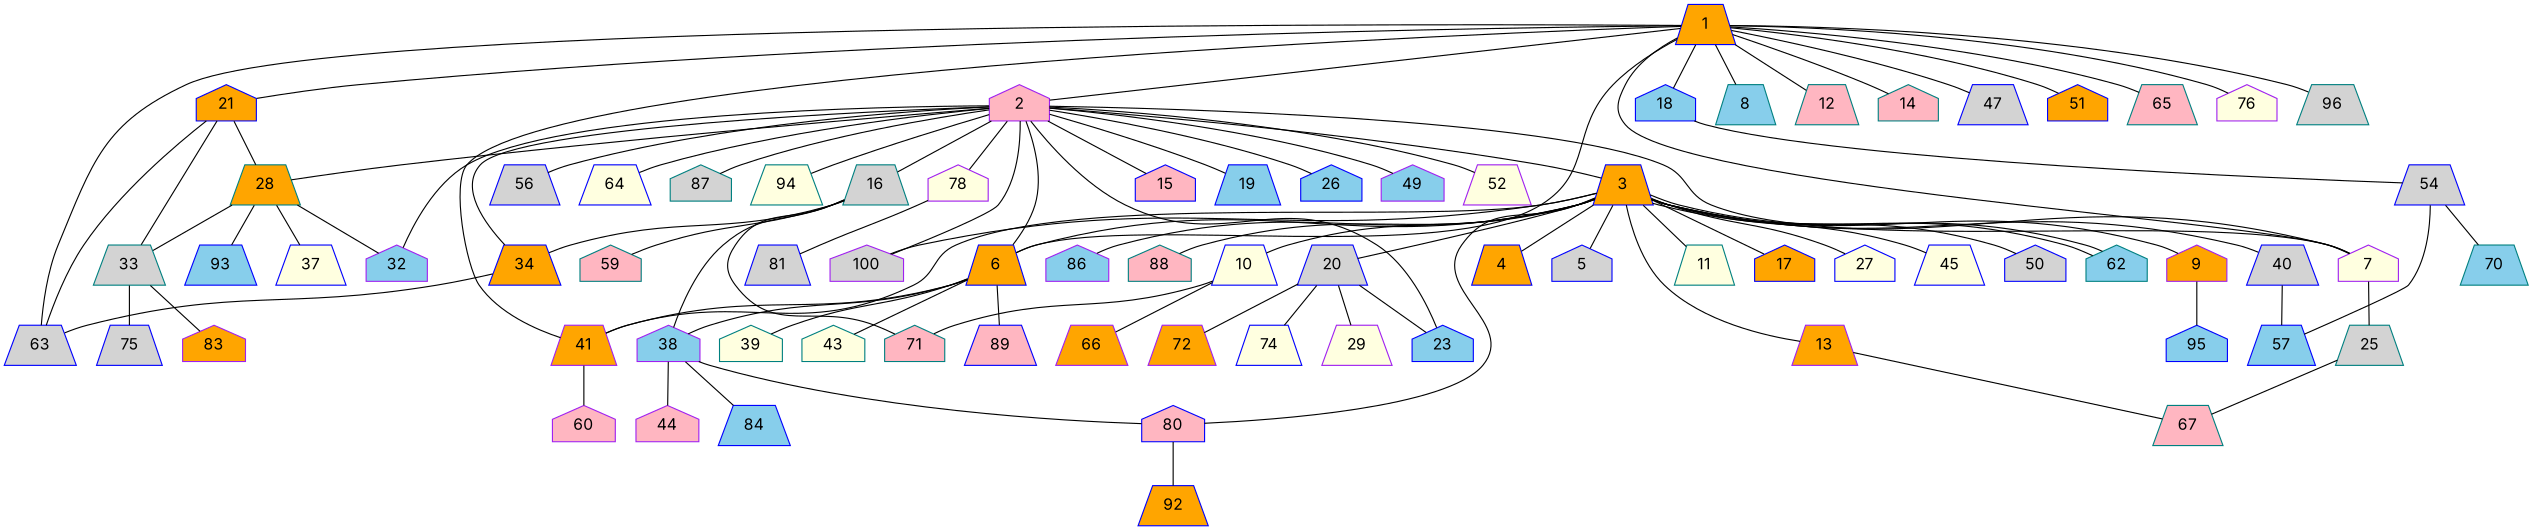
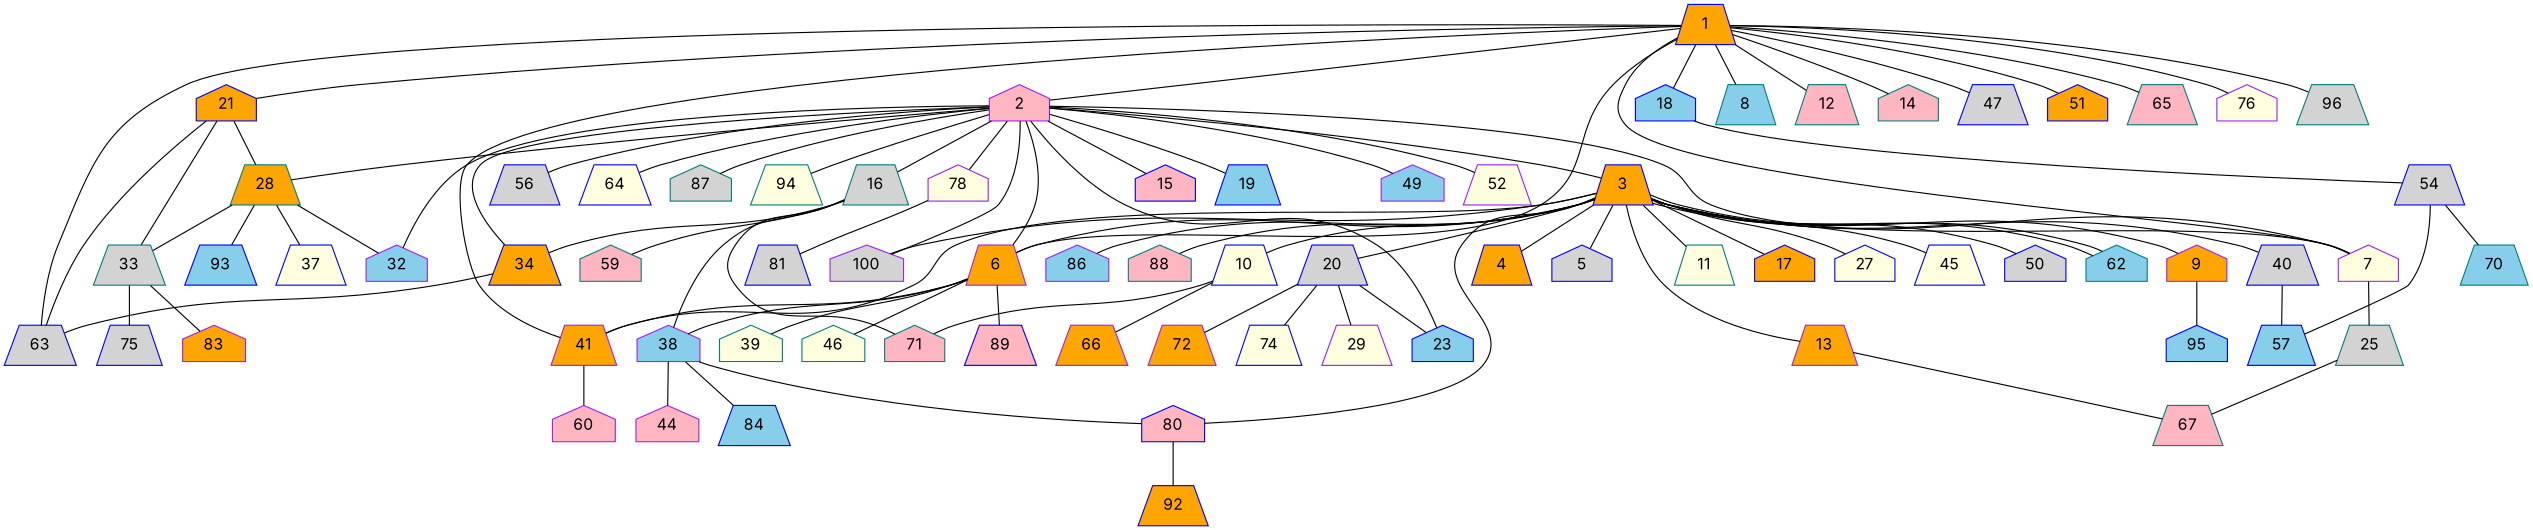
(1331, 185) -> none
(996, 265) -> (996, 265)
(833, 345) -> (833, 345)
